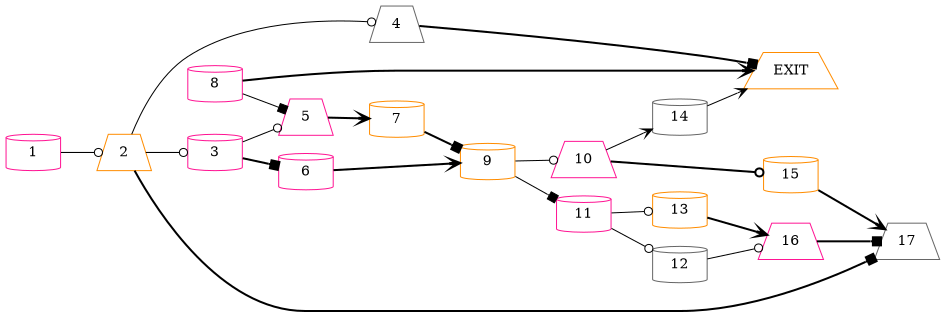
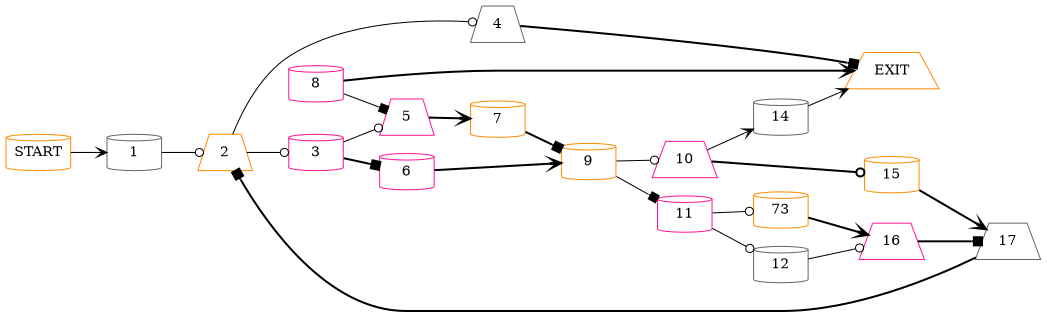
(33, 152) -> (134, 152)
none -> (38, 152)
(680, 210) -> (781, 210)
(474, 311) -> (585, 311)
